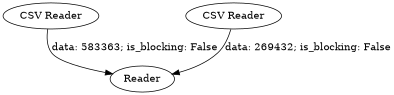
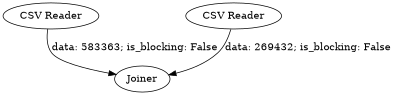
(142, 79) -> (142, 79)
